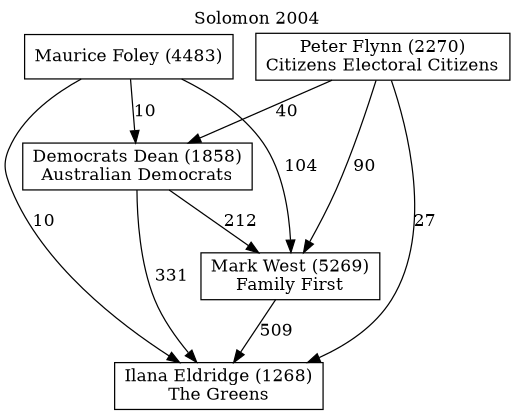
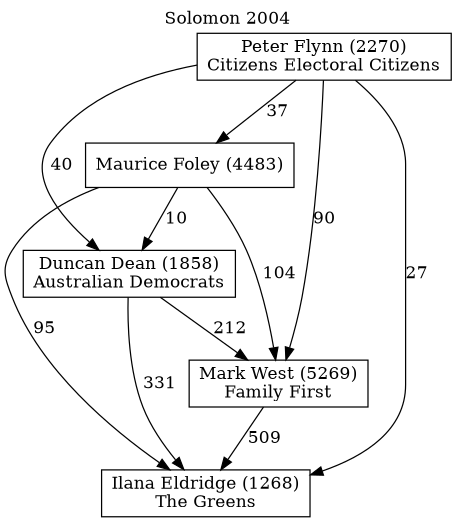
none -> (261, 108)
(137, 166) -> (129, 274)
(44, 221) -> (45, 329)
